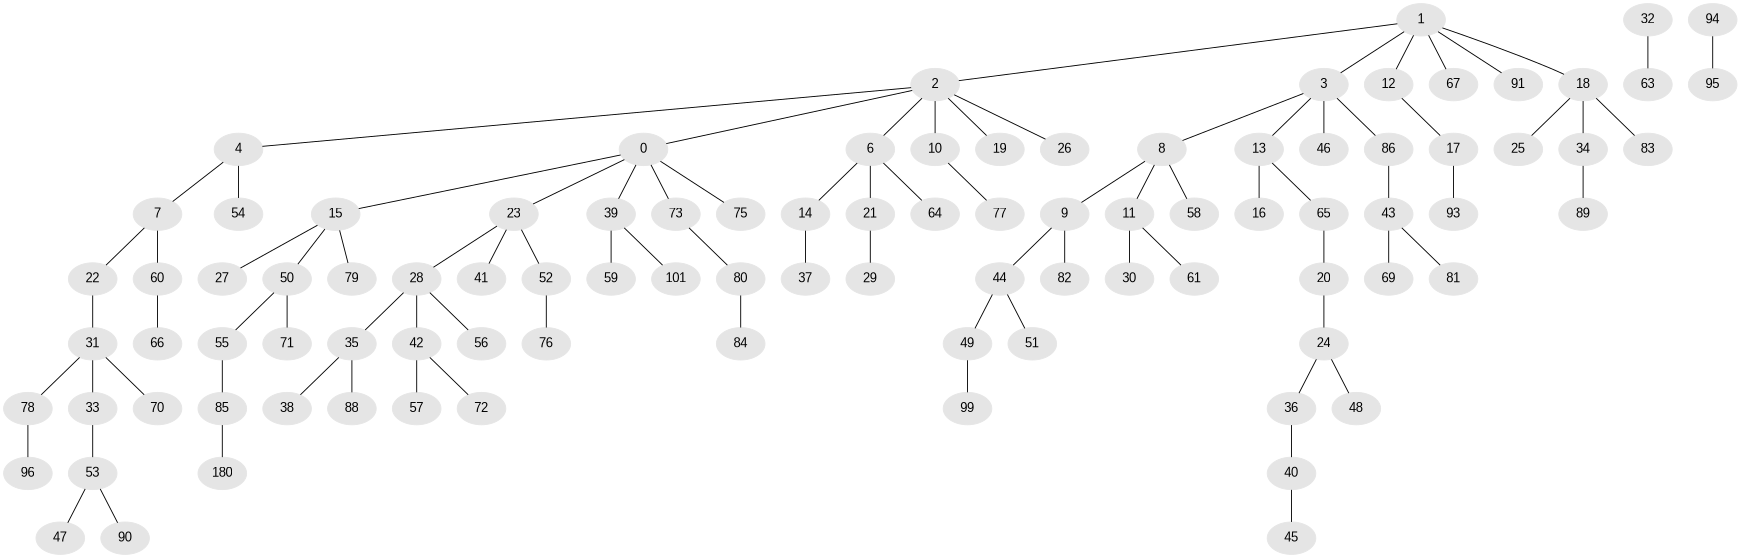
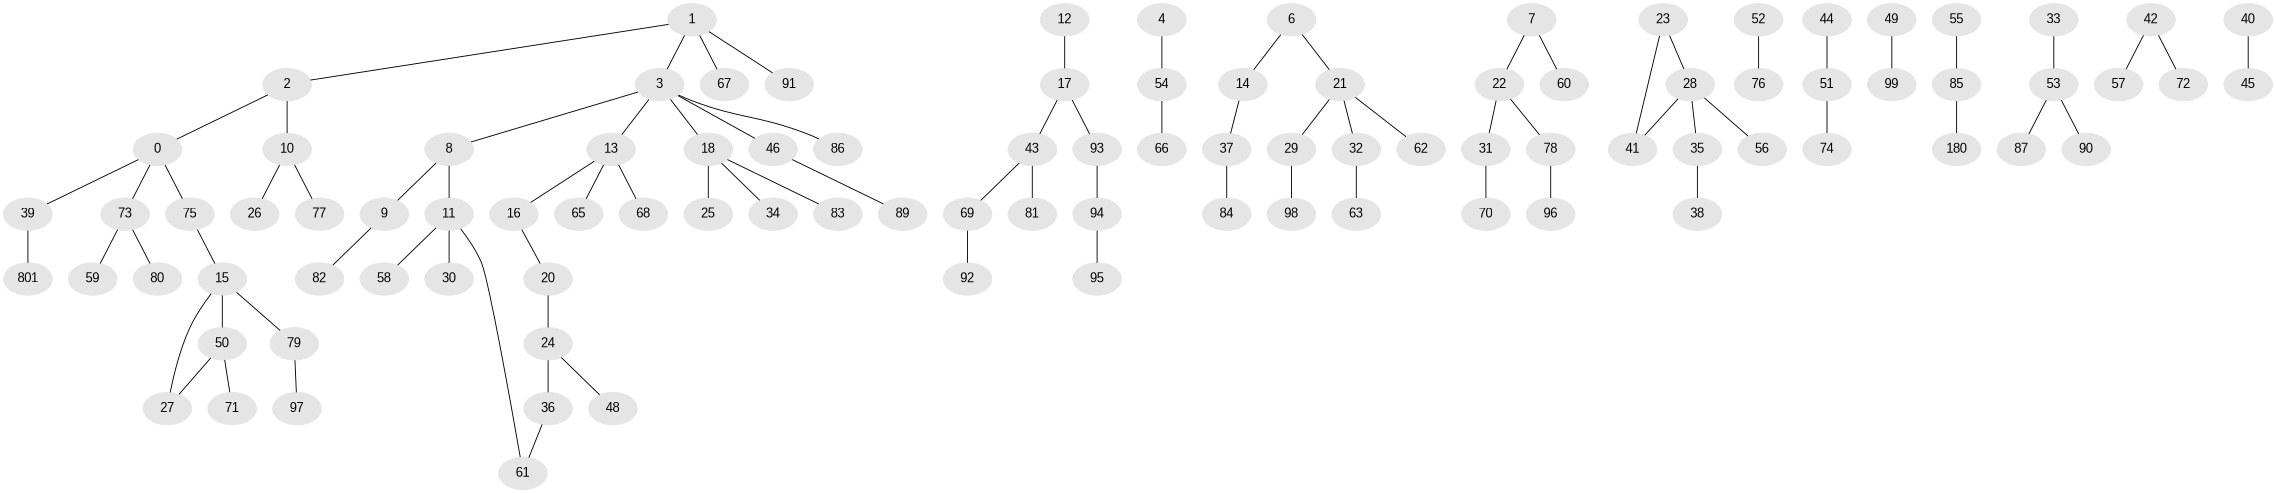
(1504, 50) -> (684, 117)
(1405, 52) -> none
(587, 117) -> none
(903, 117) -> none
(1000, 117) -> (271, 182)
none -> (1348, 117)
(1000, 149) -> none
none -> (1421, 149)
none -> (1827, 149)
(198, 182) -> none
(490, 182) -> (206, 247)
(579, 182) -> none
none -> (1097, 182)
(1178, 182) -> (417, 247)
(1389, 182) -> (1048, 117)
(1583, 182) -> (838, 182)
none -> (643, 214)
(935, 214) -> none
none -> (1291, 214)
(530, 247) -> none
(611, 247) -> (109, 247)
(1032, 247) -> none
(1324, 247) -> (531, 247)
(676, 279) -> (28, 279)
none -> (967, 279)
(157, 311) -> (1162, 117)
(255, 311) -> (195, 376)
(417, 311) -> (1661, 117)
(741, 311) -> (1227, 182)
(984, 311) -> none
(60, 376) -> (1525, 117)
(93, 376) -> none
none -> (297, 409)
(352, 409) -> none
(1291, 441) -> (535, 441)
(60, 538) -> (2021, 149)
